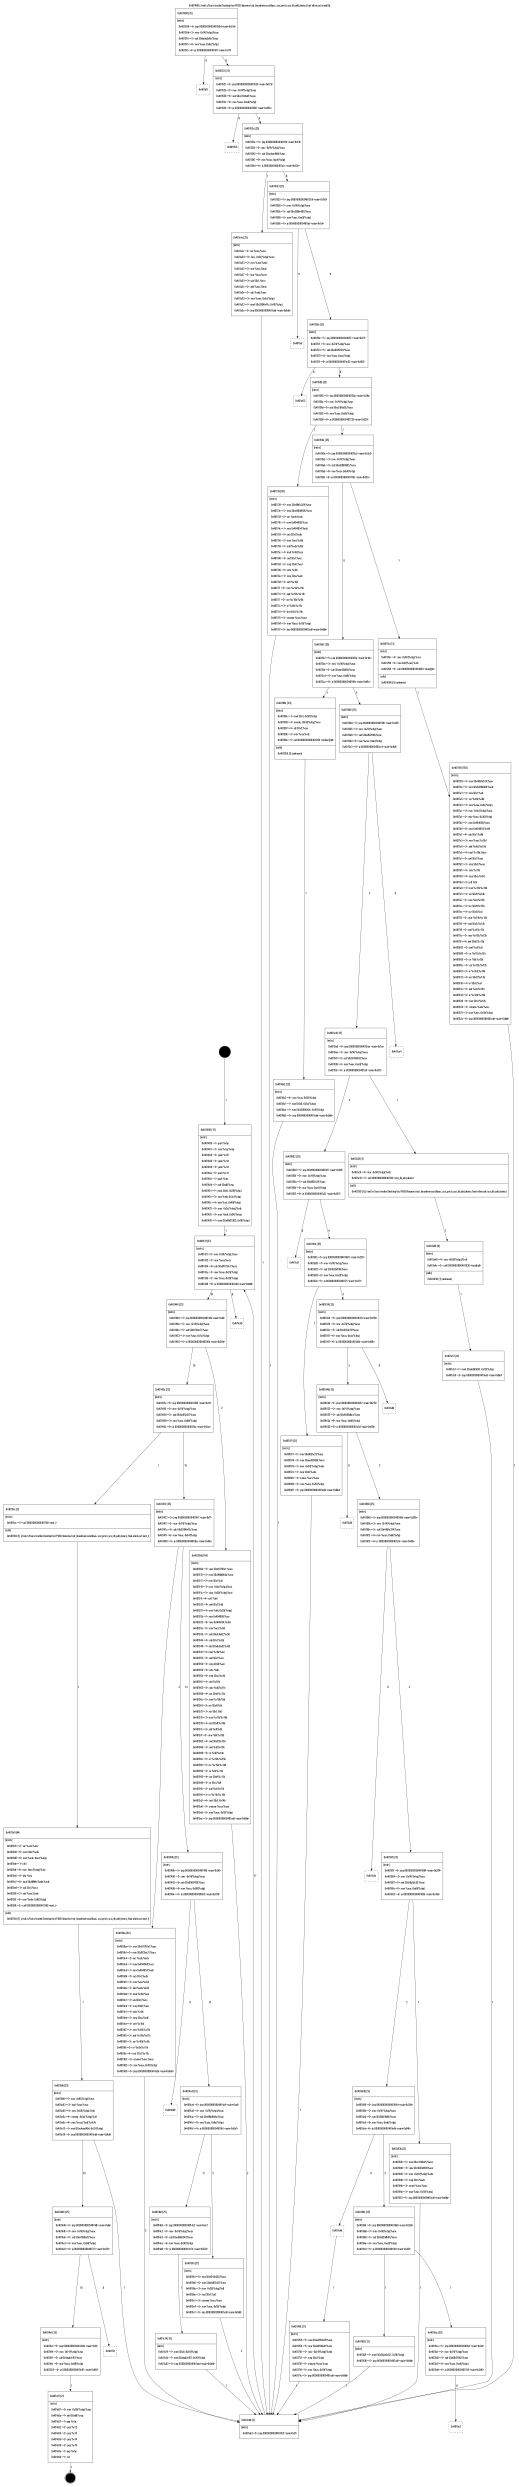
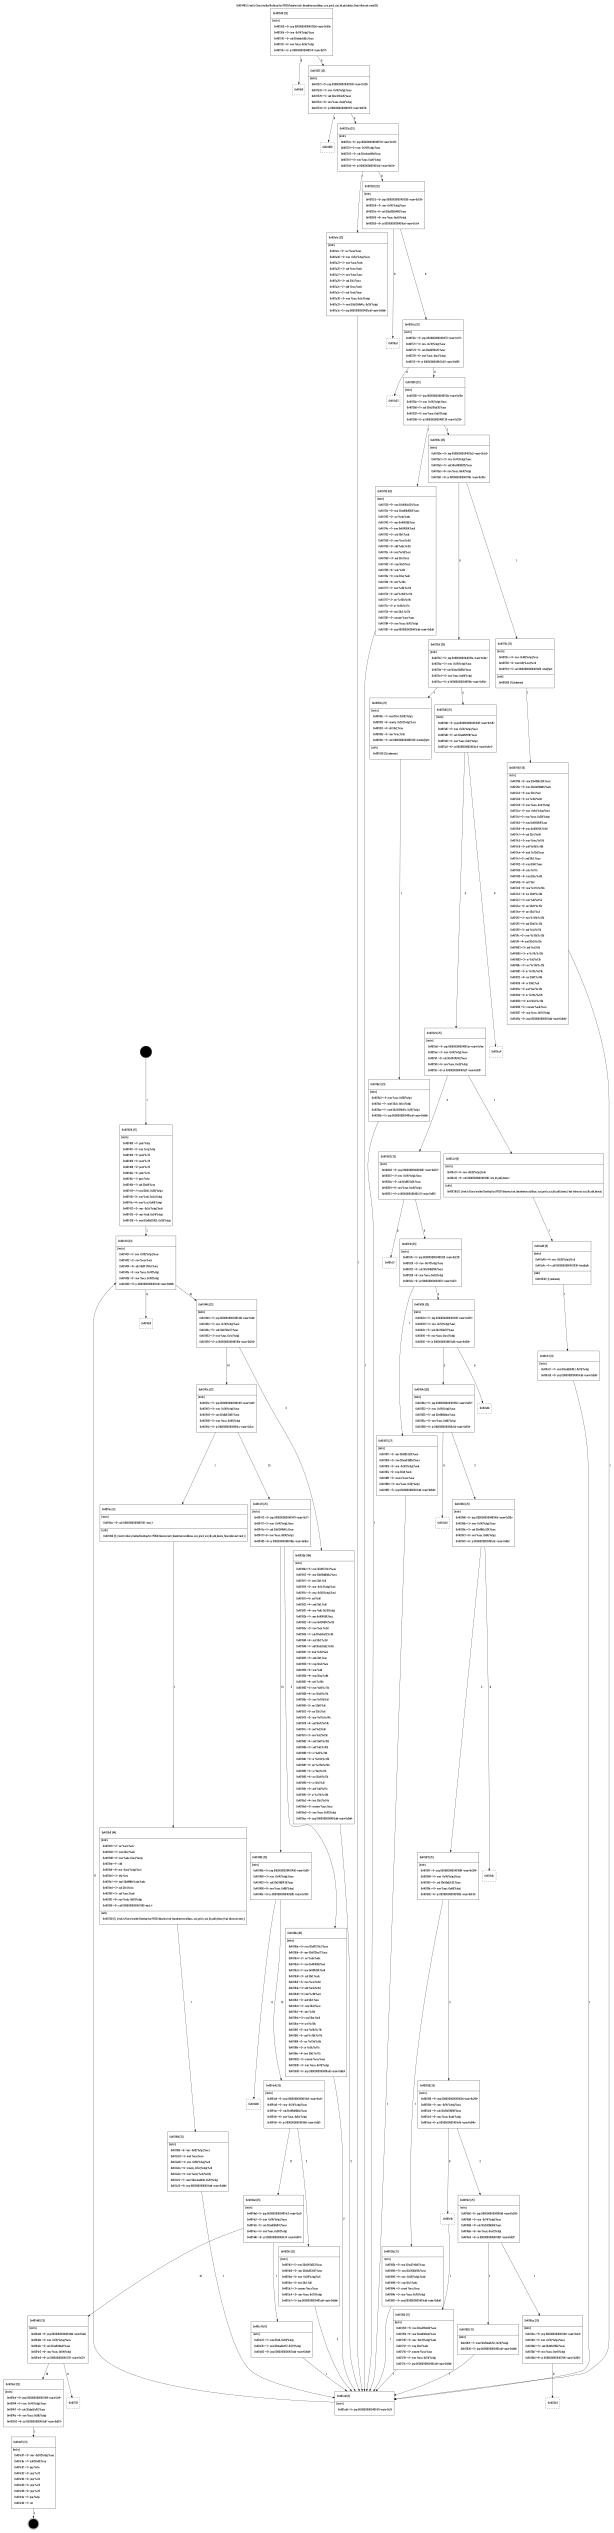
(83, 2172) -> (164, 2266)
